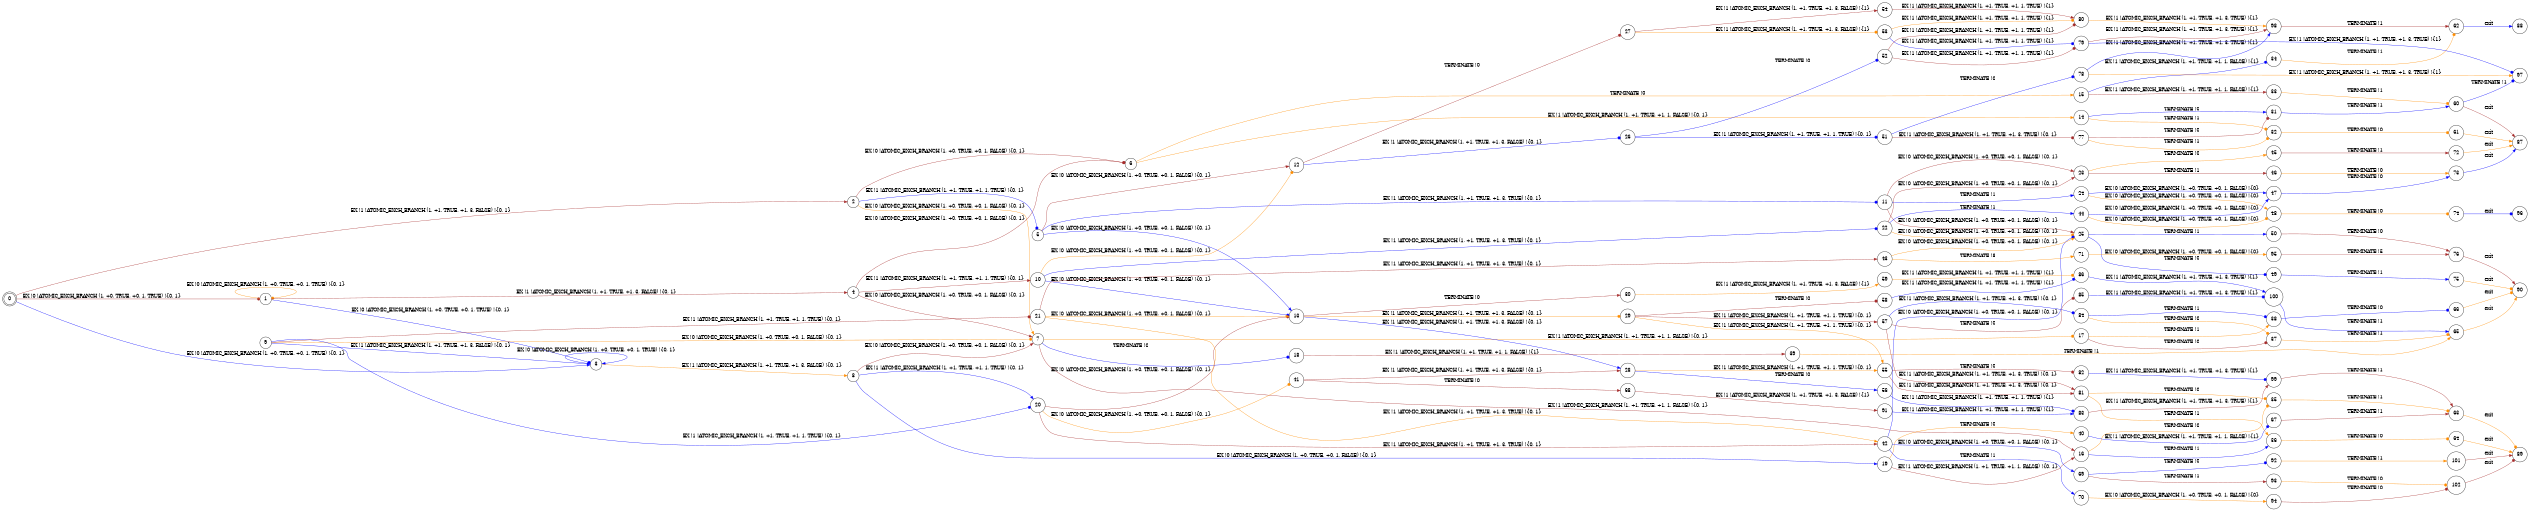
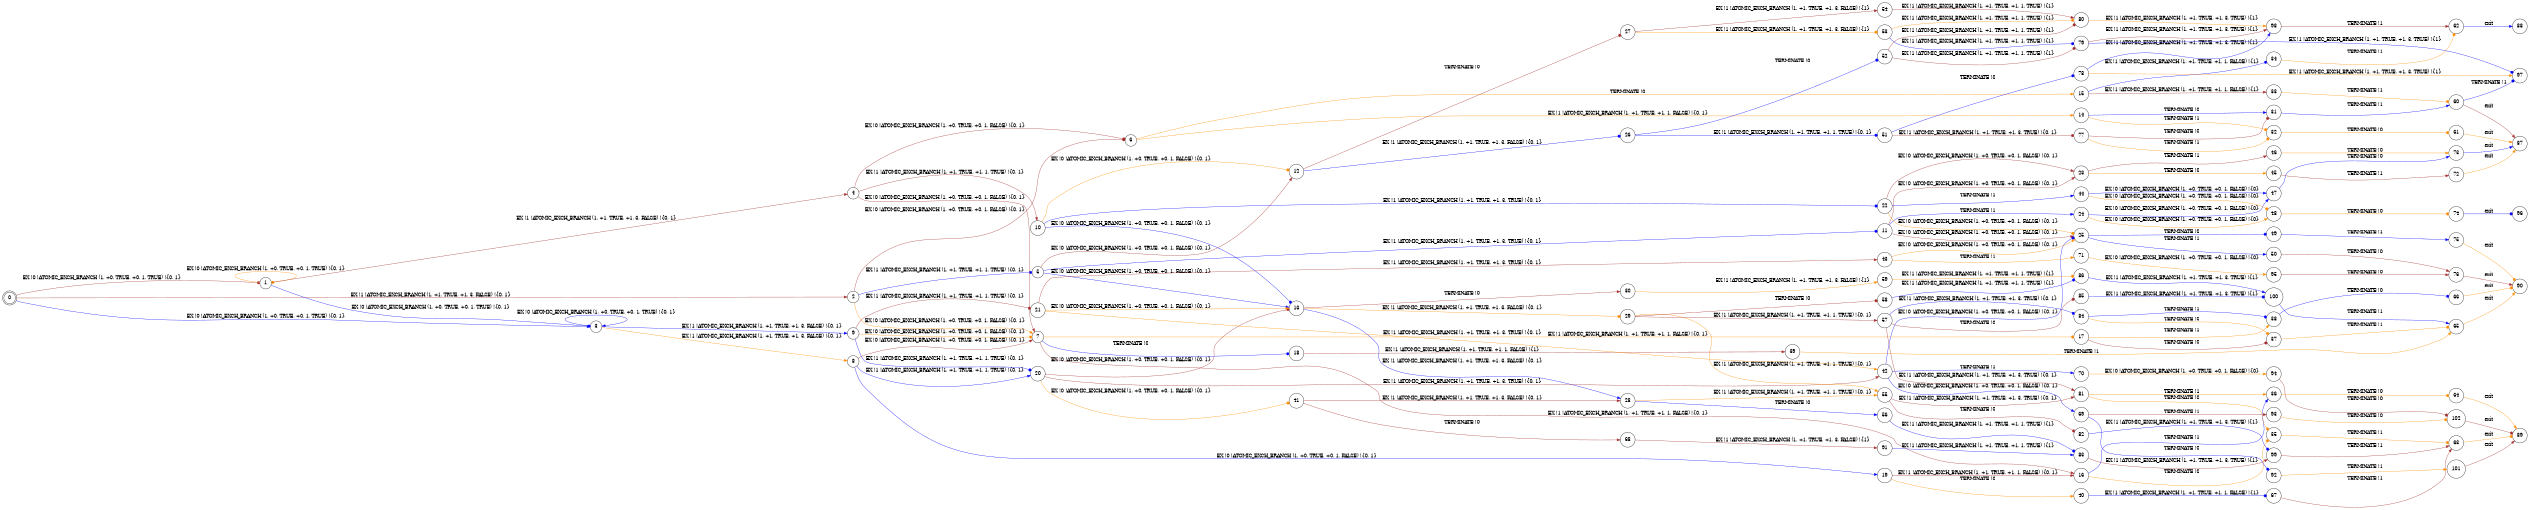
(2365, 252) -> (2365, 272)
(1978, 256) -> (1978, 257)
(429, 353) -> (723, 330)
